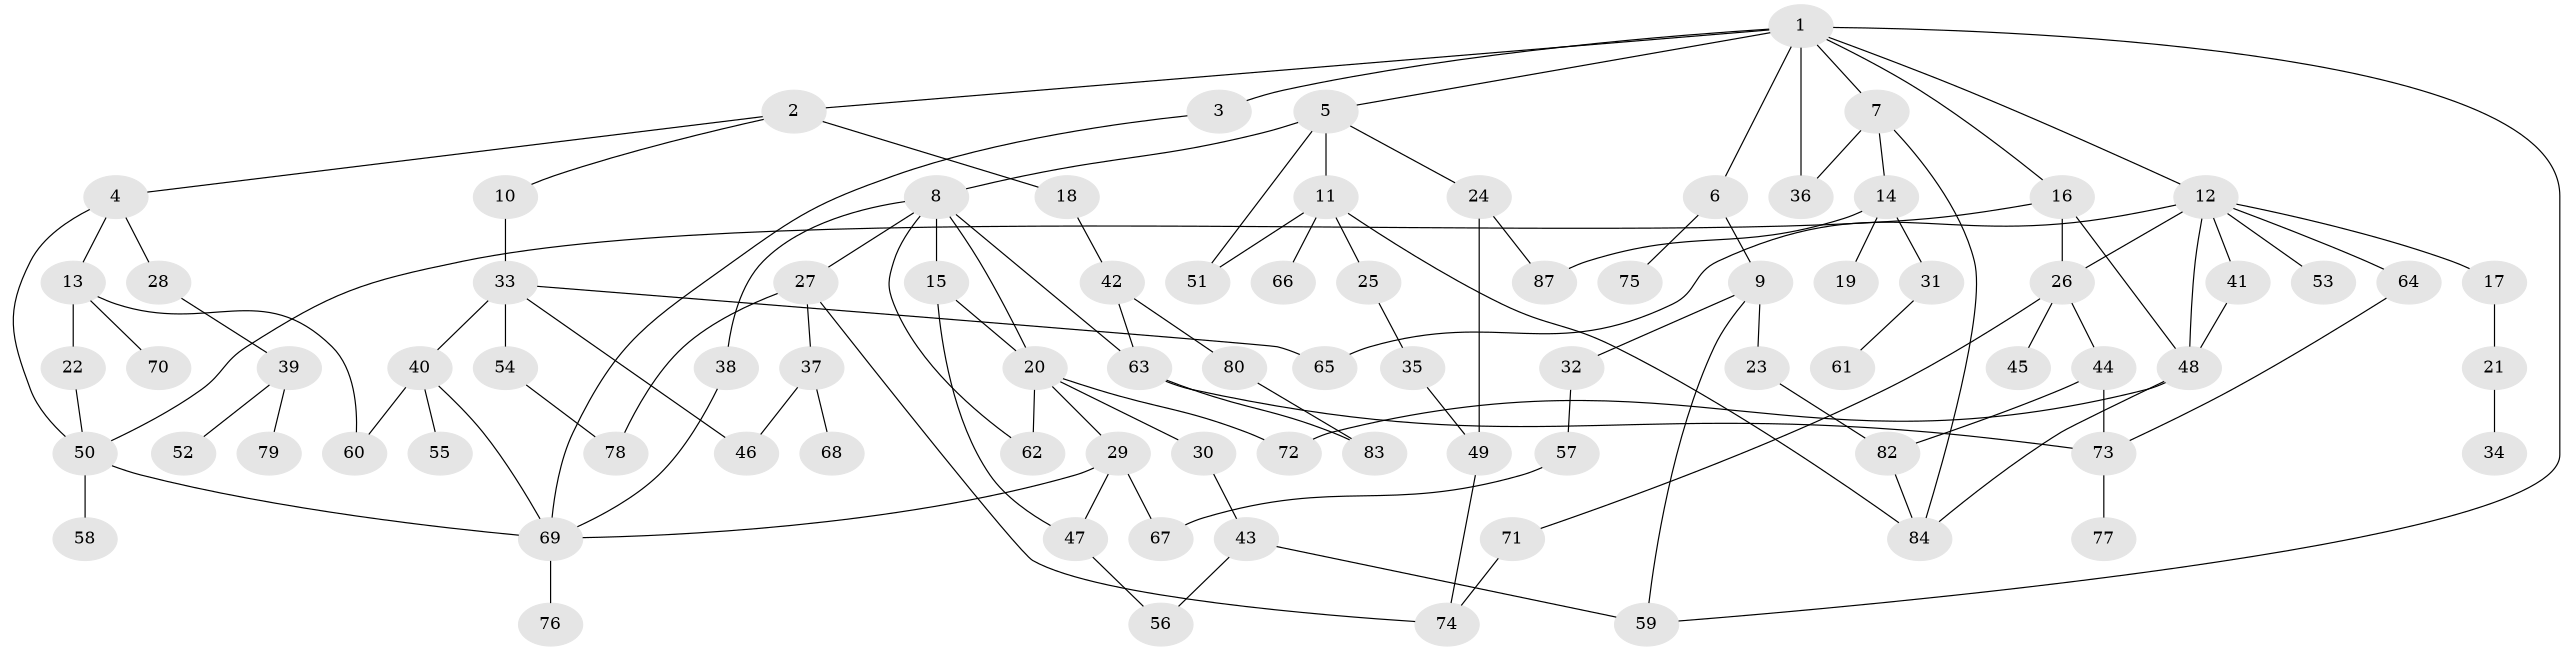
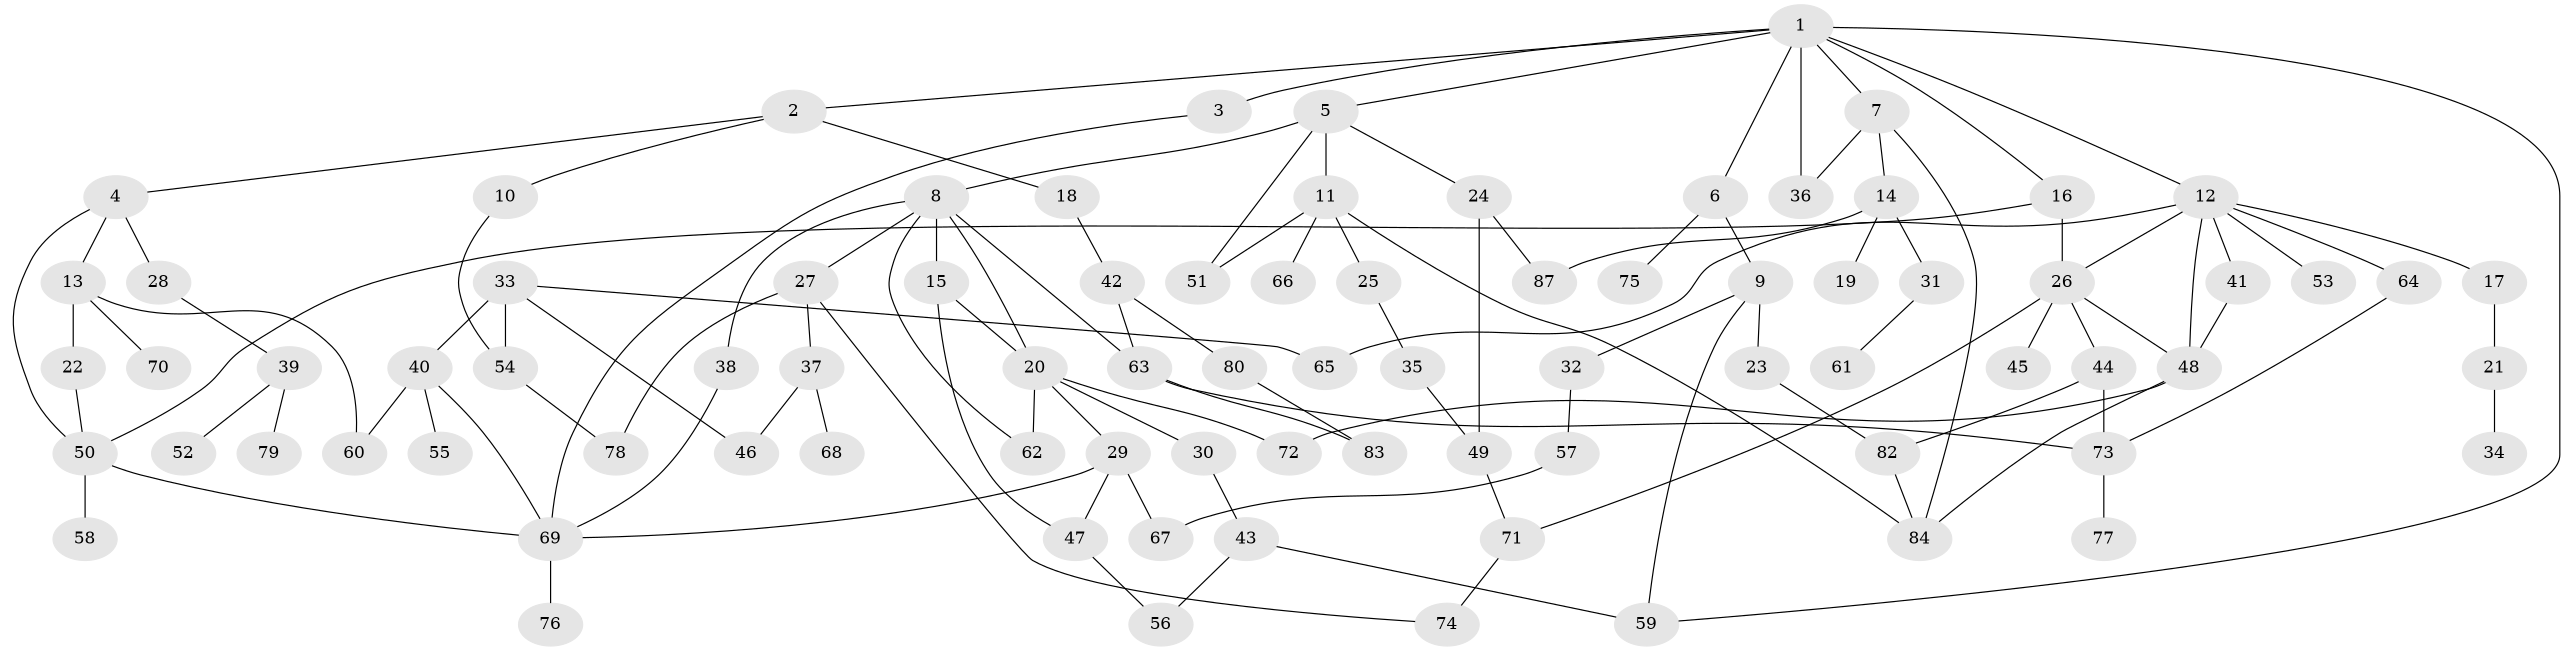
(505, 240) -> (459, 283)
(2126, 283) -> (2126, 325)
(1463, 539) -> (1496, 496)
